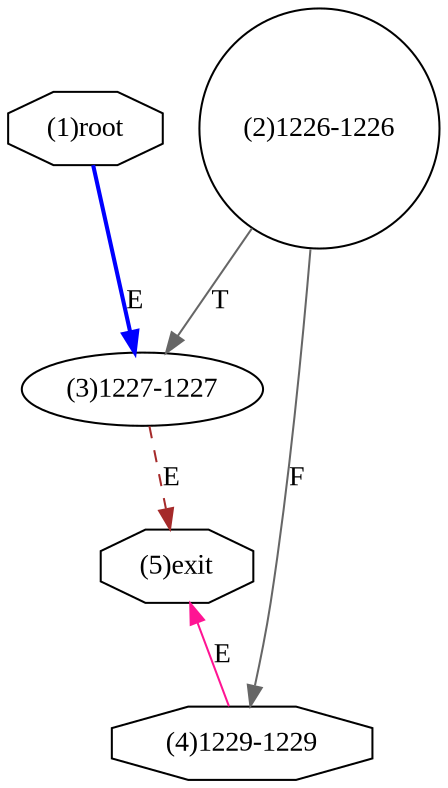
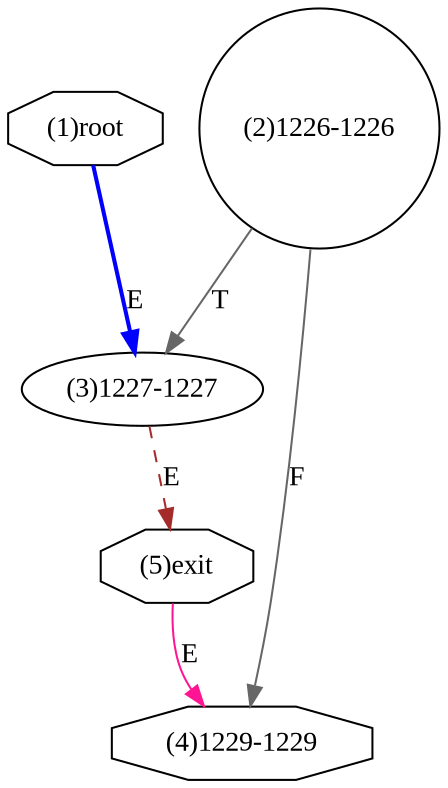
(213, 665) -> (175, 648)
